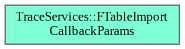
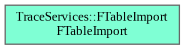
(92, 25) -> (92, 25)
